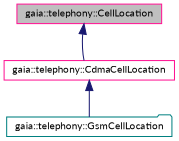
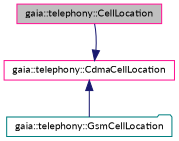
(82, 47) -> (96, 37)
